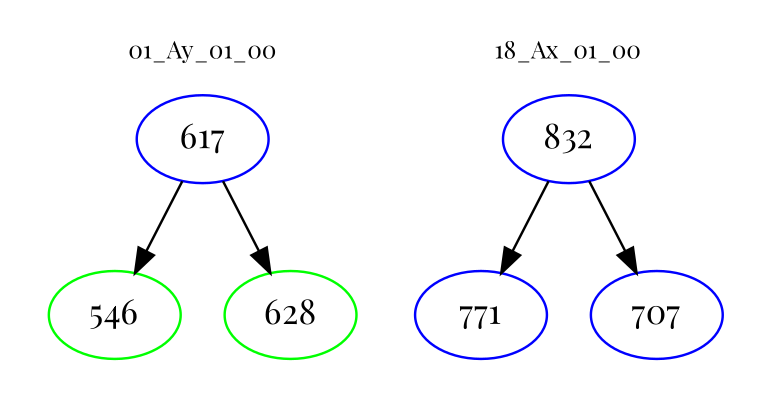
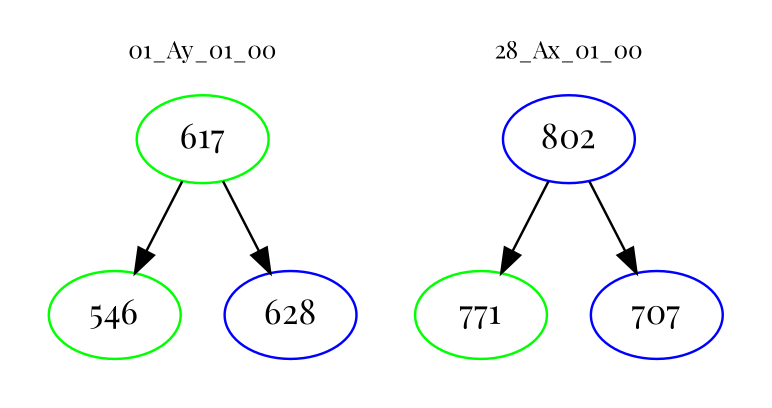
(569, 52) -> (569, 52)
(203, 139) -> (203, 139)
(569, 139) -> (569, 139)
(291, 315) -> (291, 315)
(481, 315) -> (481, 315)
